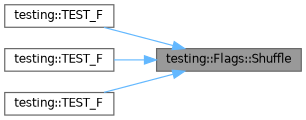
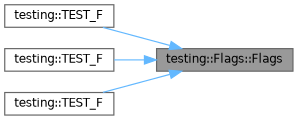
(229, 60) -> (225, 60)
